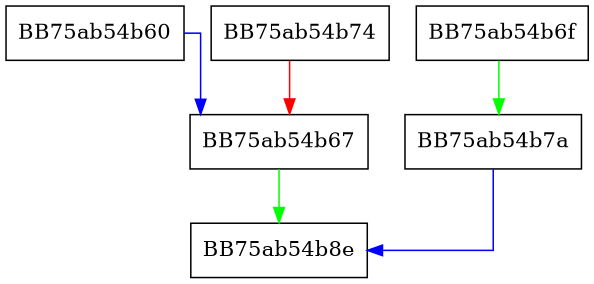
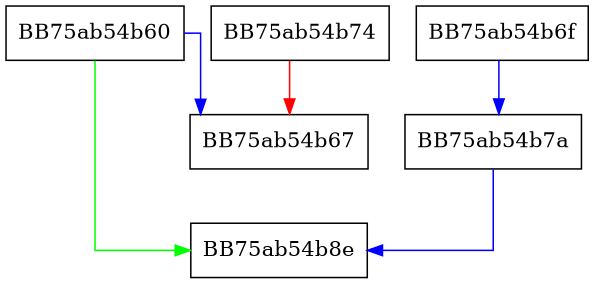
(499, 80) -> (499, 80)
(279, 188) -> (95, 196)
